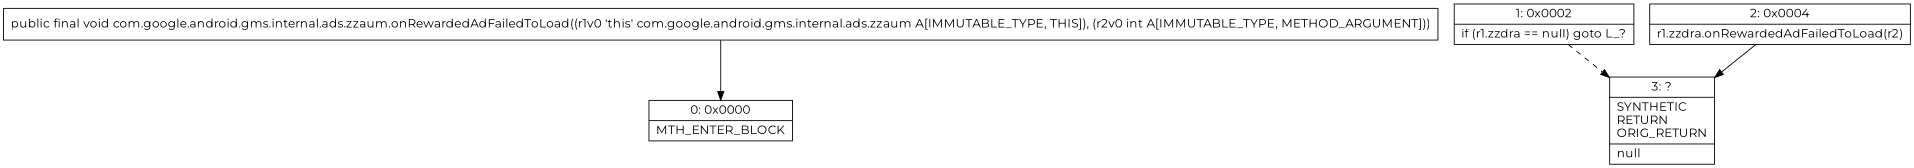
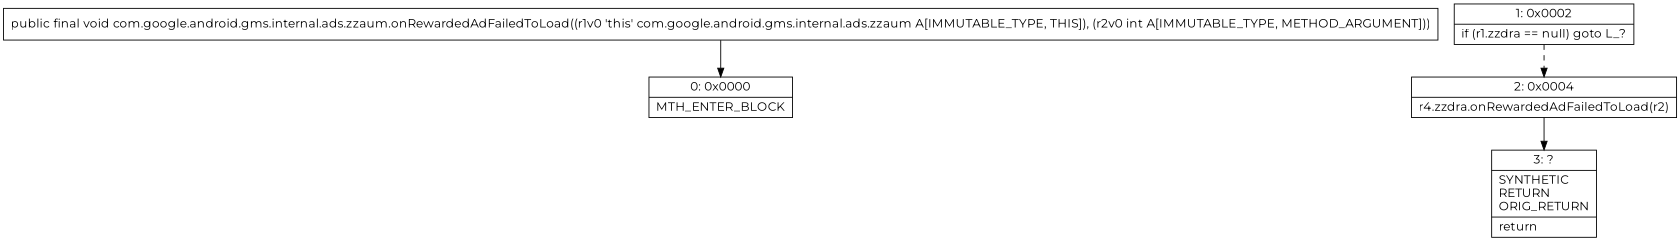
(1780, 34) -> (1544, 107)
(1585, 58) -> (1544, 56)
(1629, 154) -> (1519, 227)
